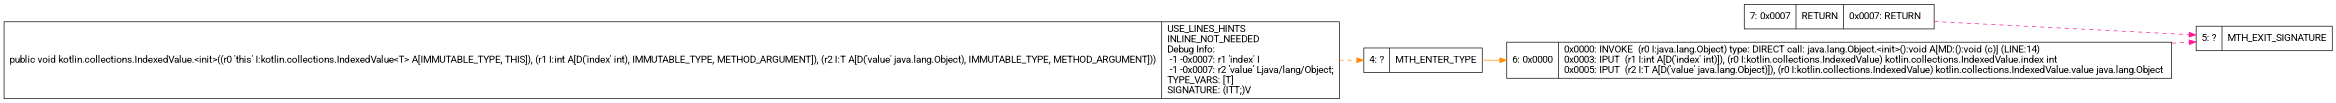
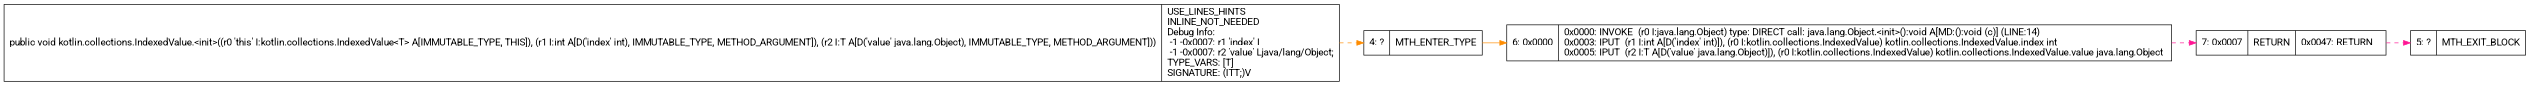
(1889, 16) -> (2341, 43)
(2277, 38) -> (2481, 43)
(2180, 43) -> (2180, 43)
